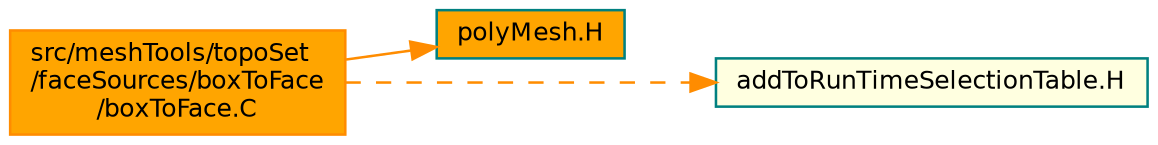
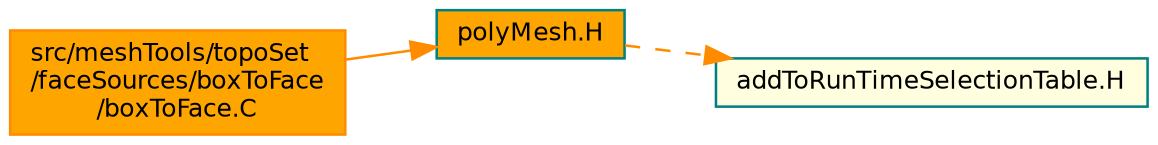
(518, 83) -> (665, 50)
